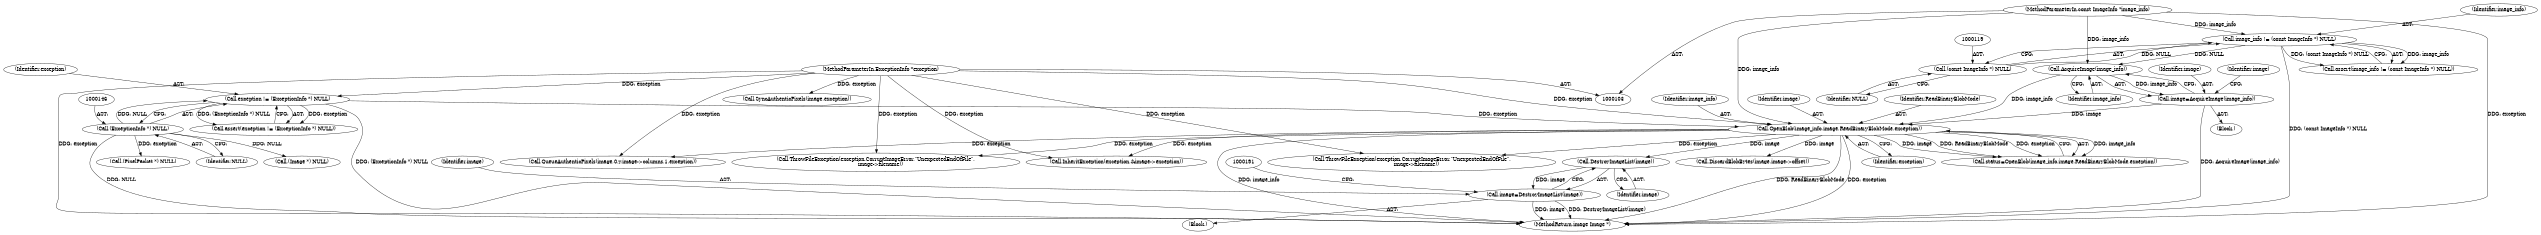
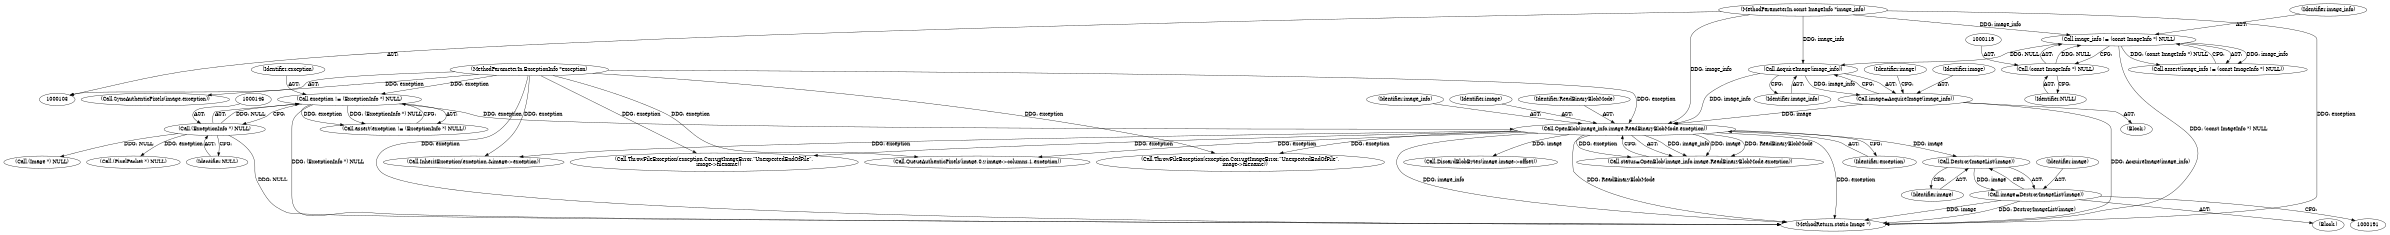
(1363, 184) -> (2226, 204)
(1572, 225) -> (1833, 225)
